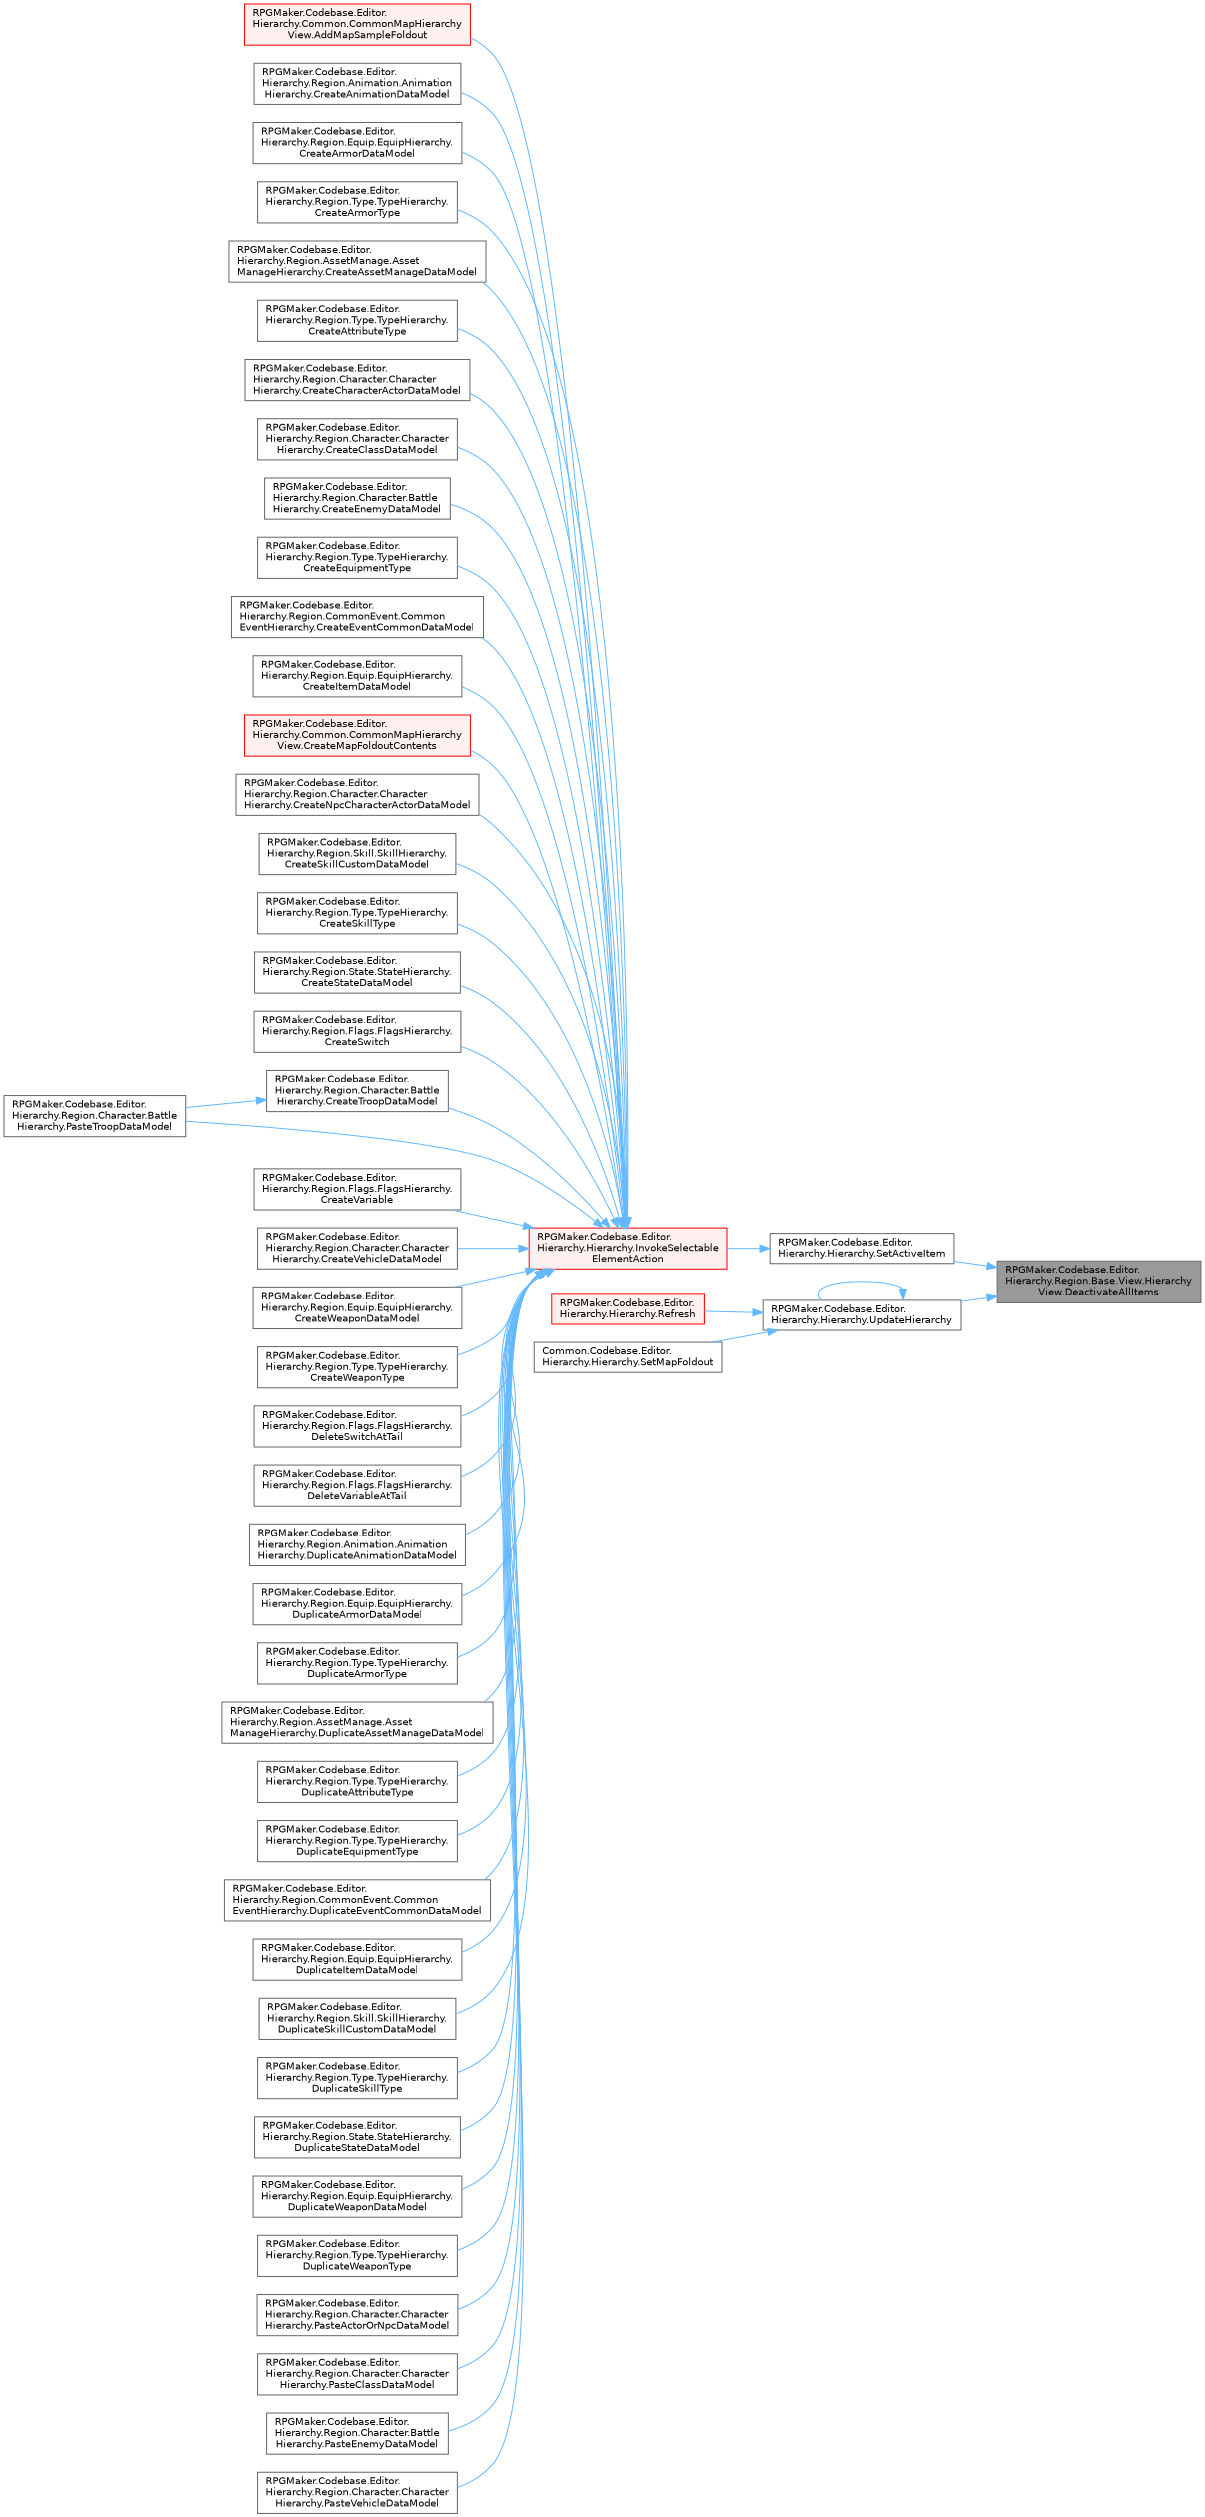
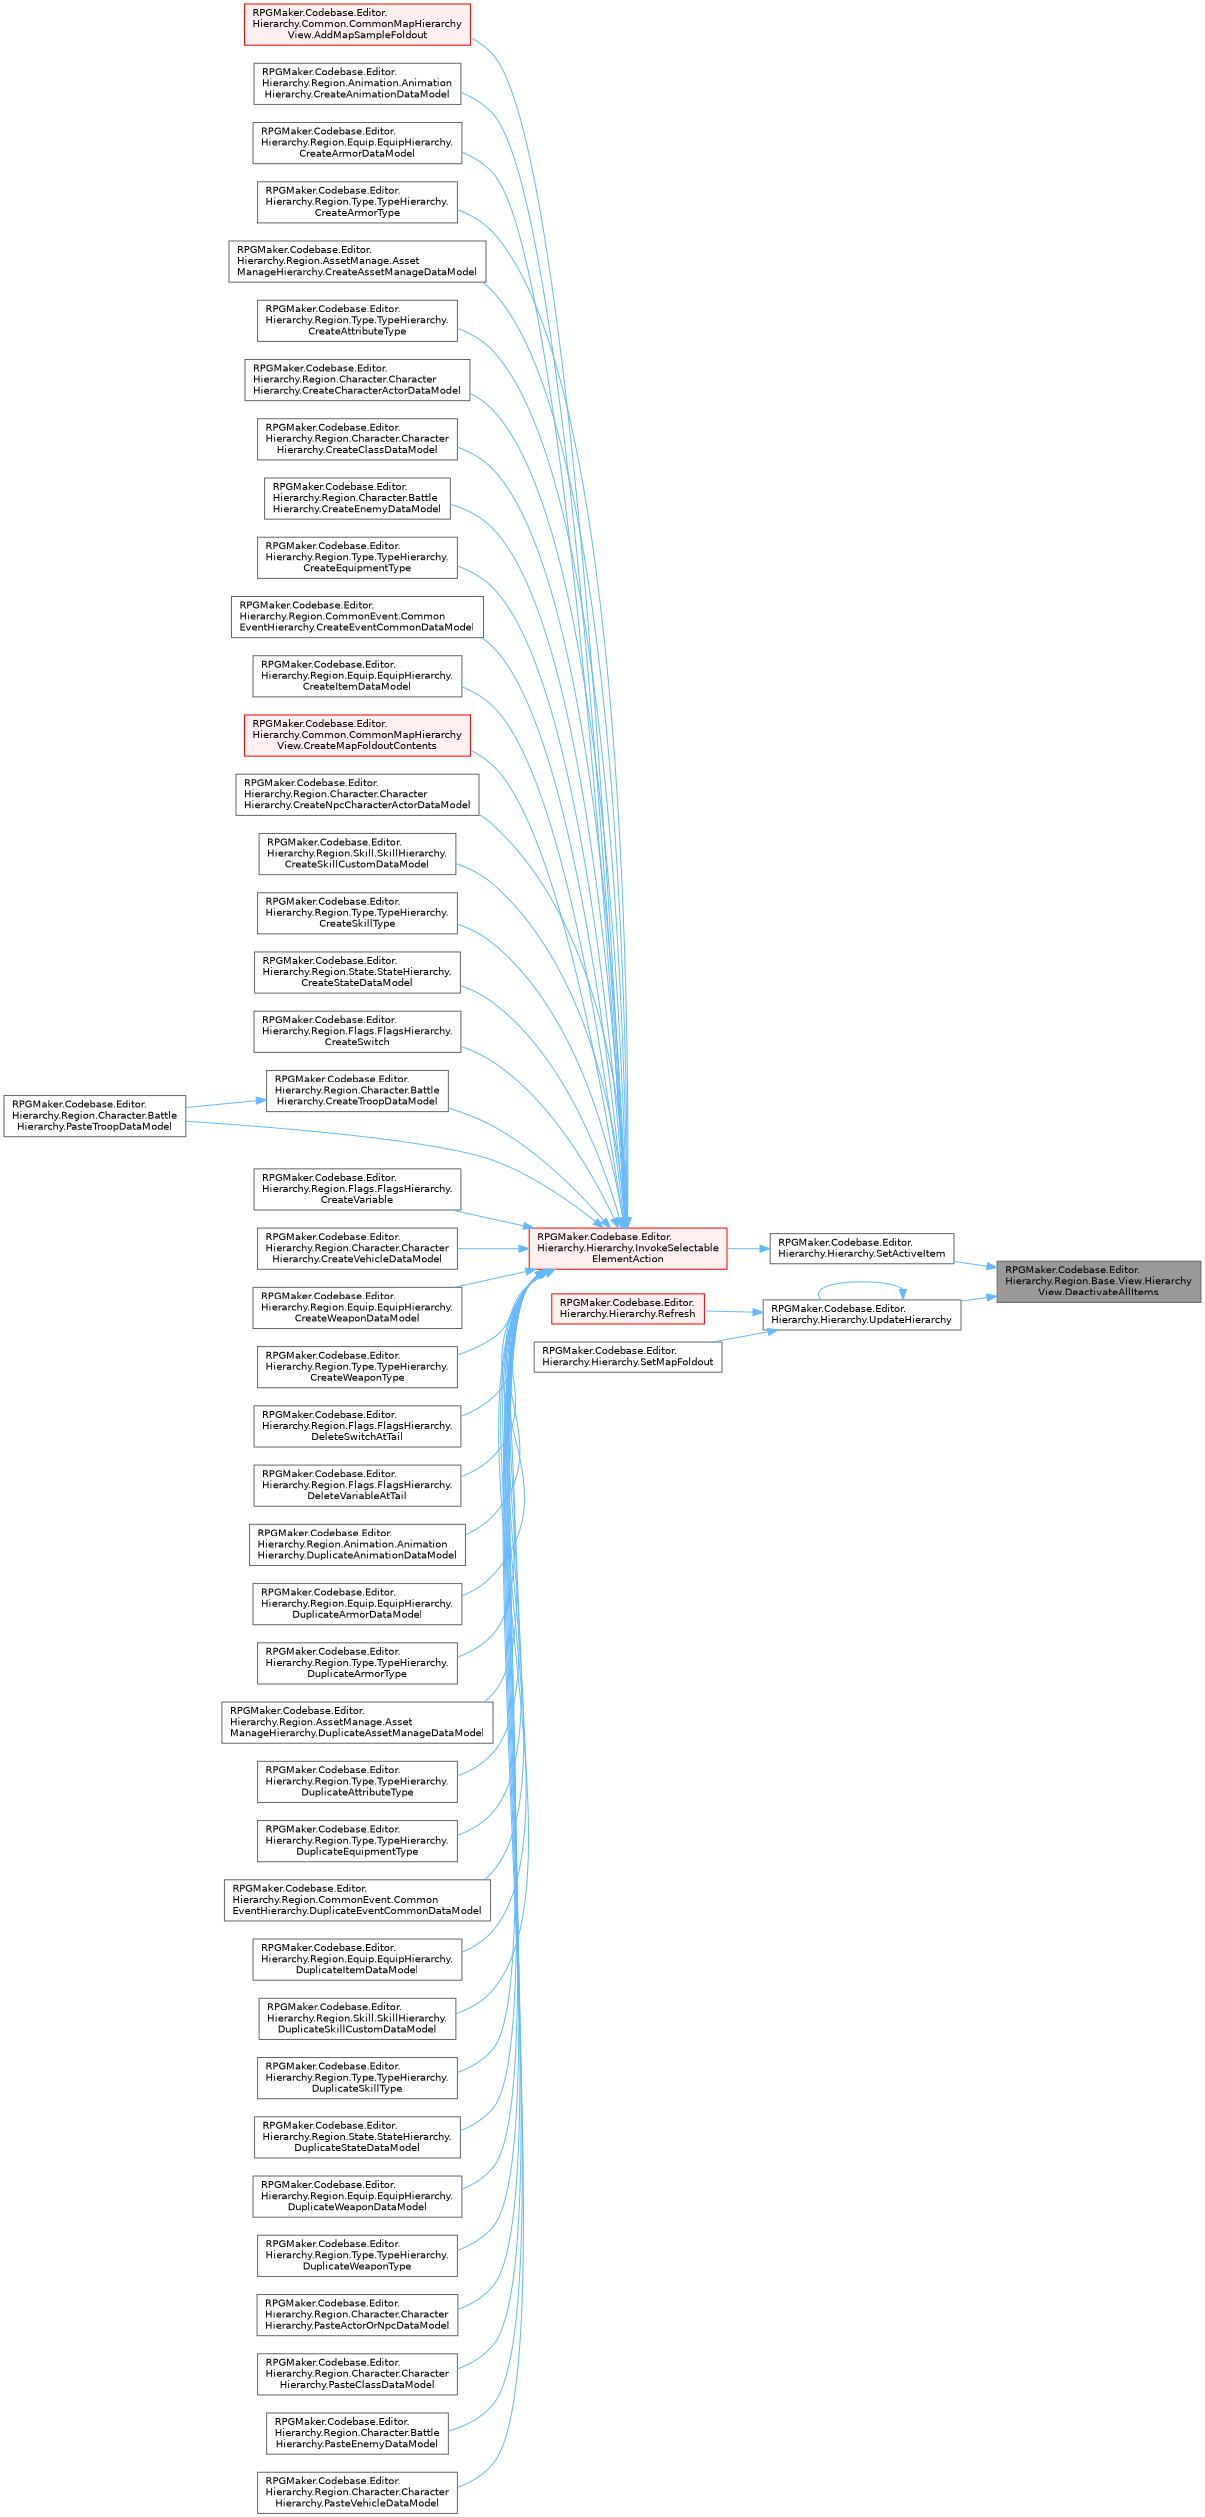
(628, 1357) -> (628, 1357)
